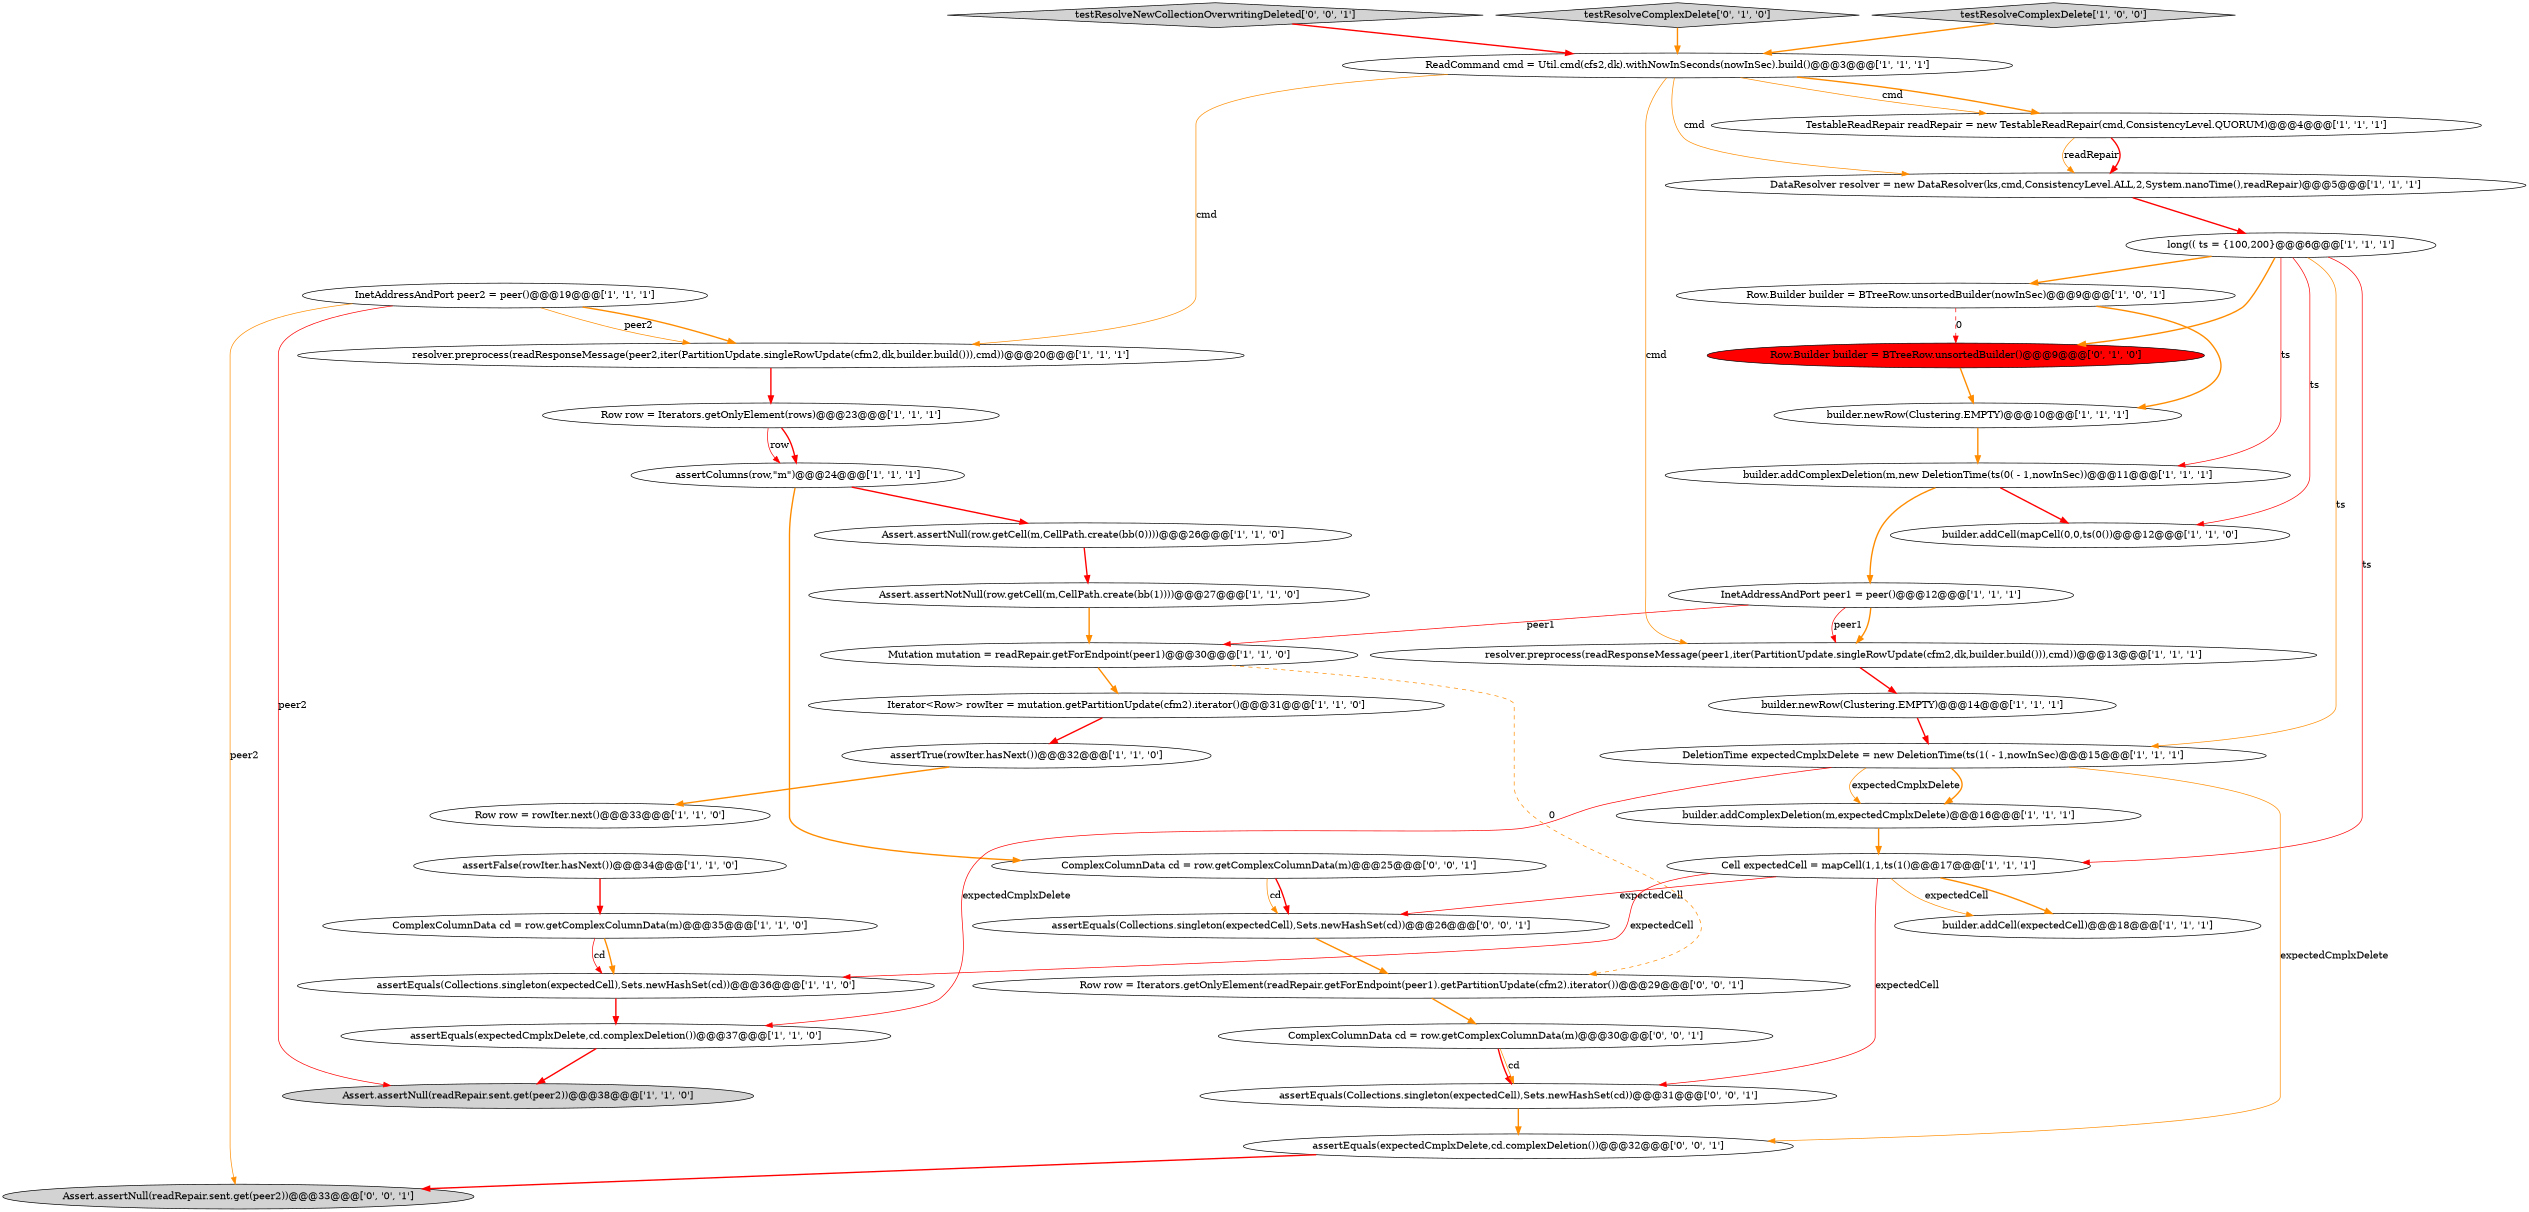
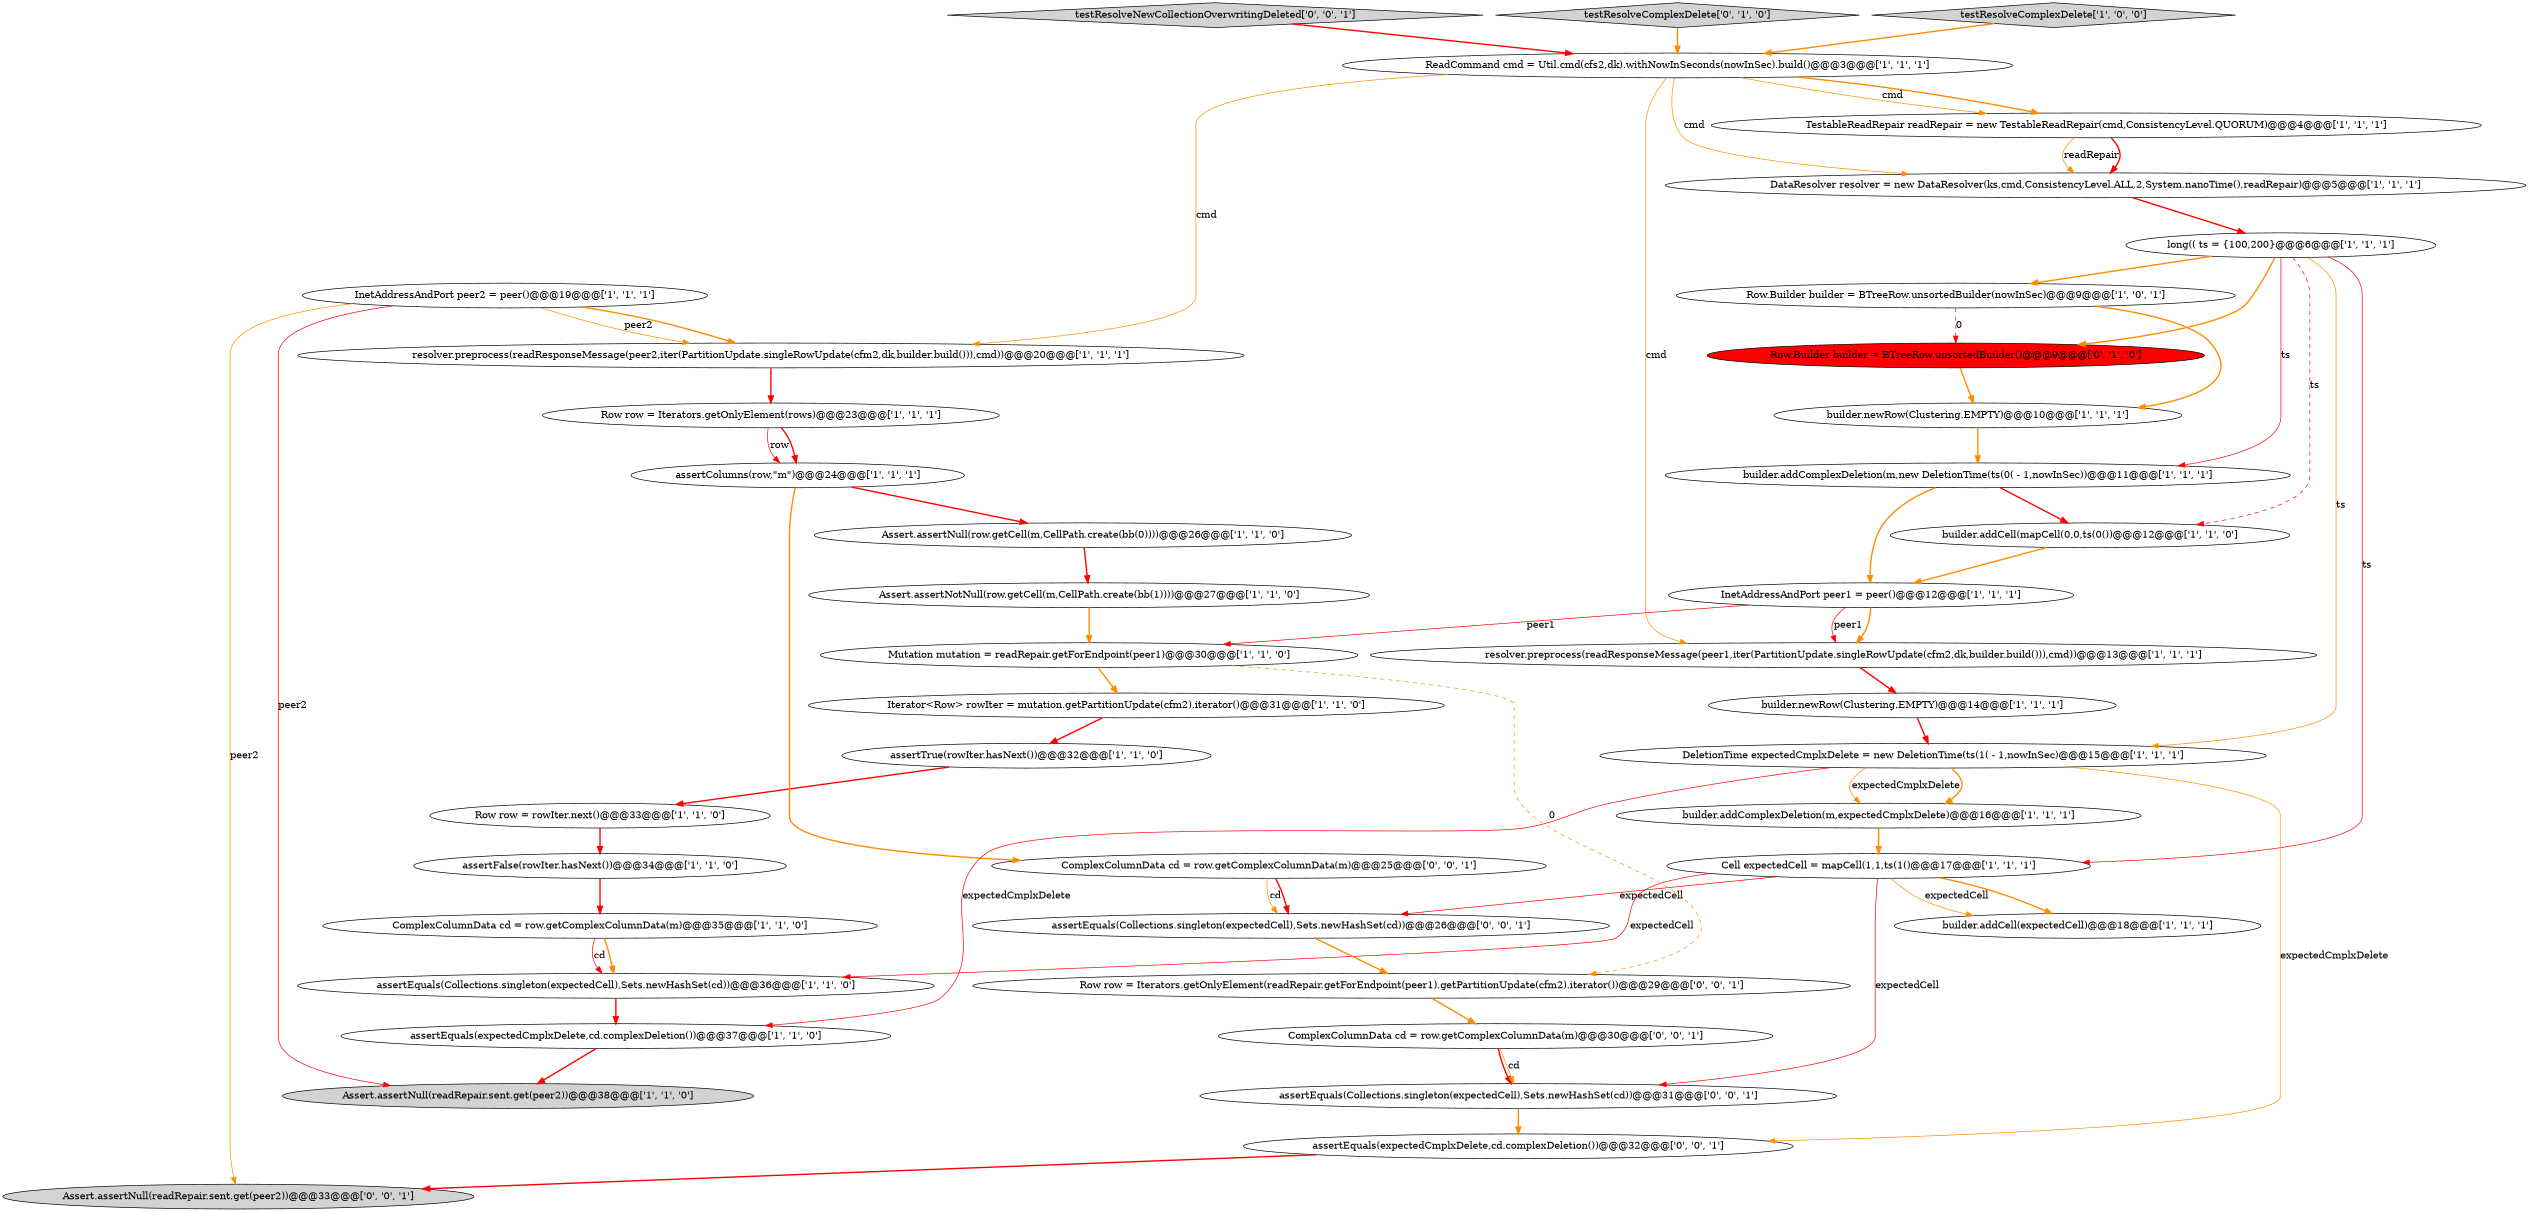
(2310, 426) -> (2310, 426)
none -> (1984, 564)
(816, 785) -> (816, 785)
none -> (600, 837)
